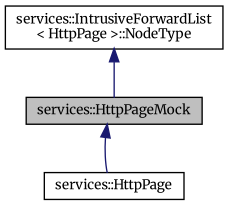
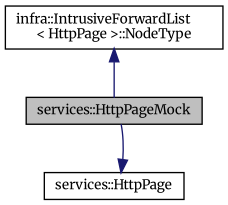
(114, 28) -> (114, 28)
(105, 155) -> (123, 142)
